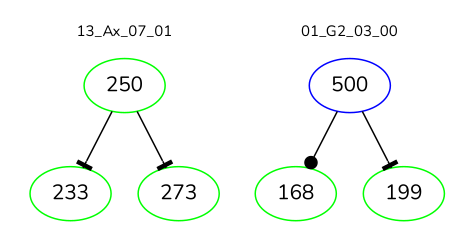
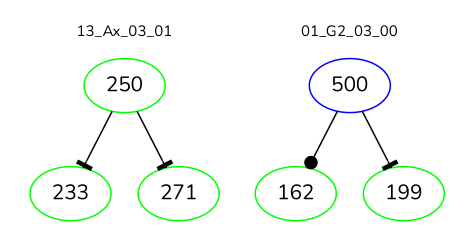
(125, 32) -> (125, 32)
(179, 194) -> (179, 194)
(296, 194) -> (296, 194)
